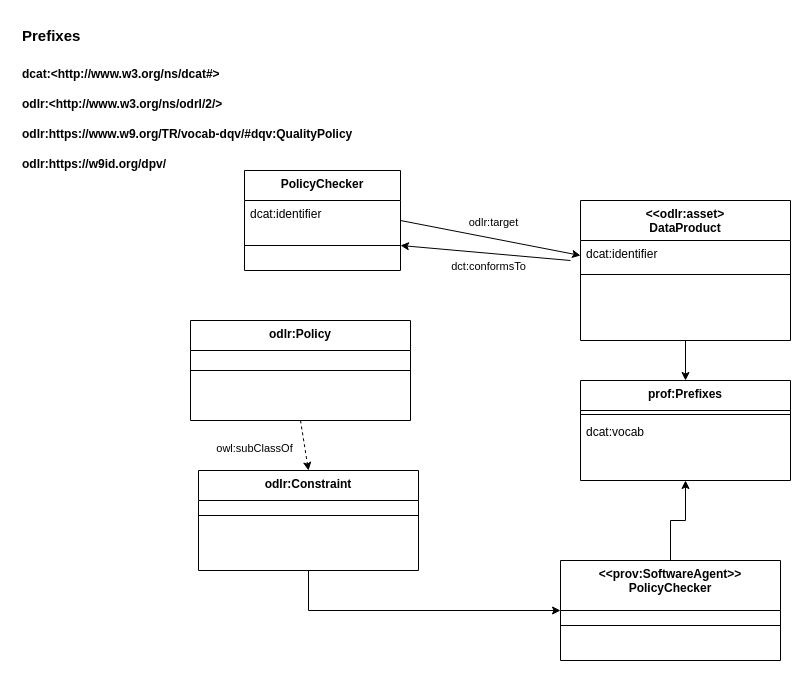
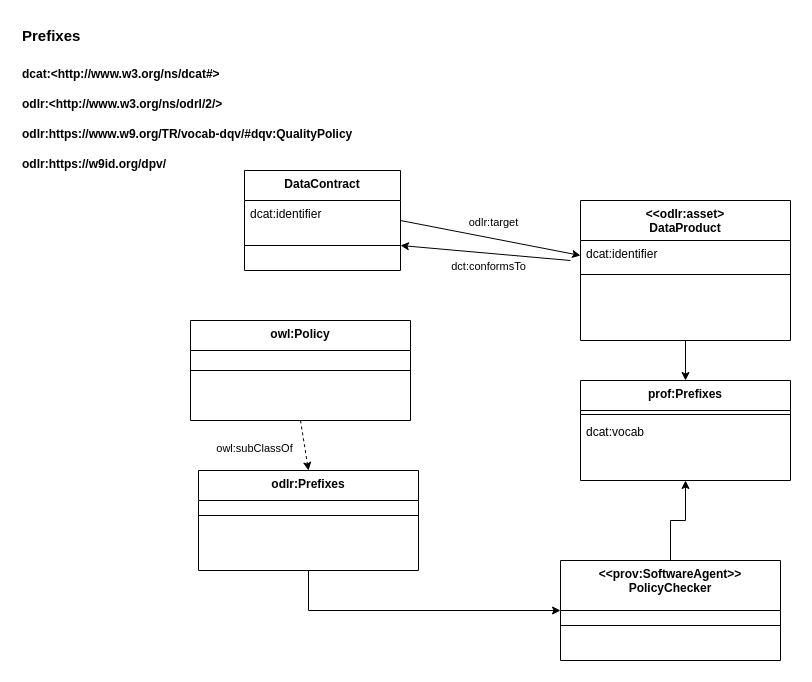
(322, 184) -> (322, 184)
(300, 334) -> (300, 334)
(308, 484) -> (308, 484)
